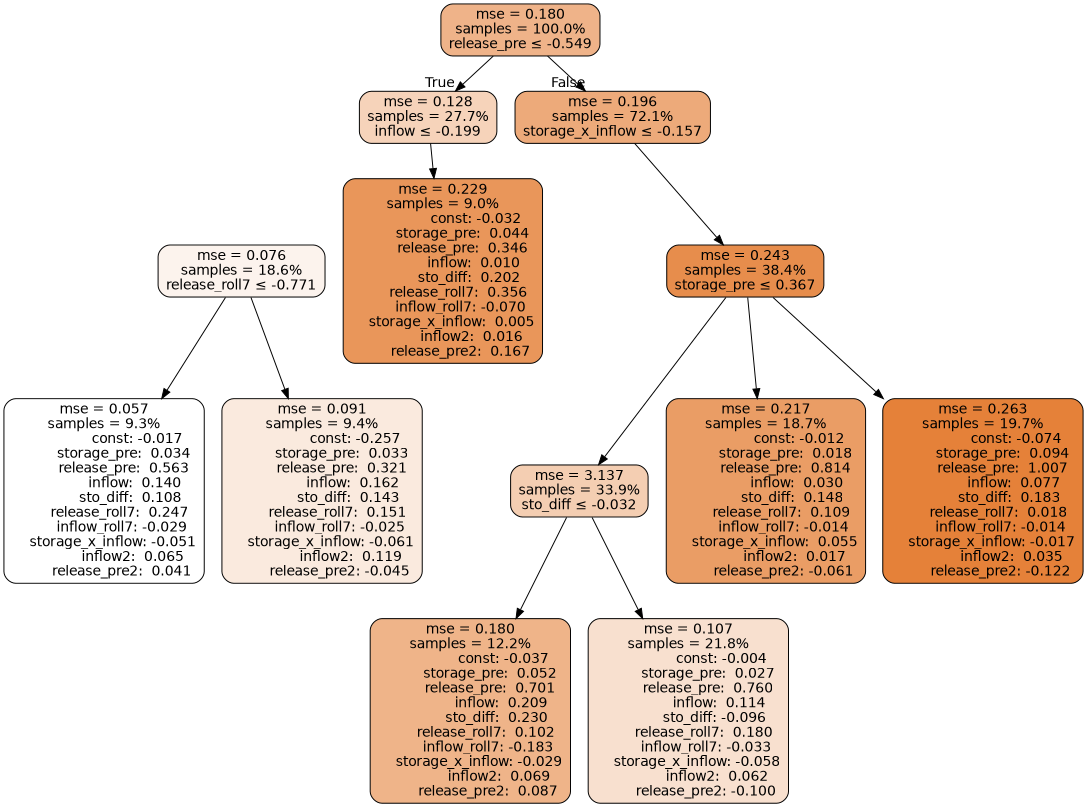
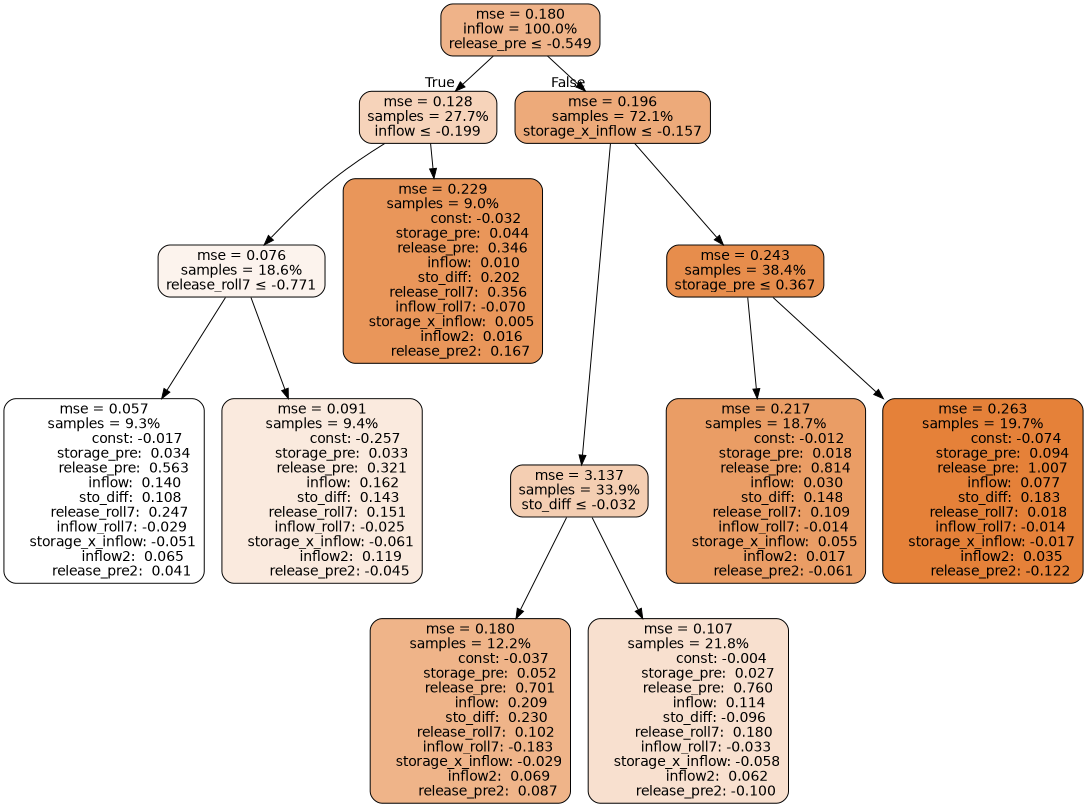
(520, 30) -> (520, 30)
none -> (325, 186)
(665, 377) -> (596, 299)
